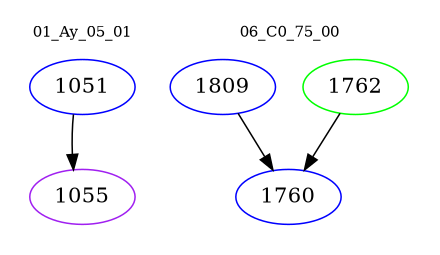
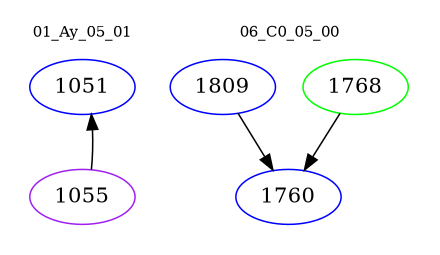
(290, 33) -> (290, 33)
(356, 87) -> (356, 87)
(72, 134) -> (93, 150)
